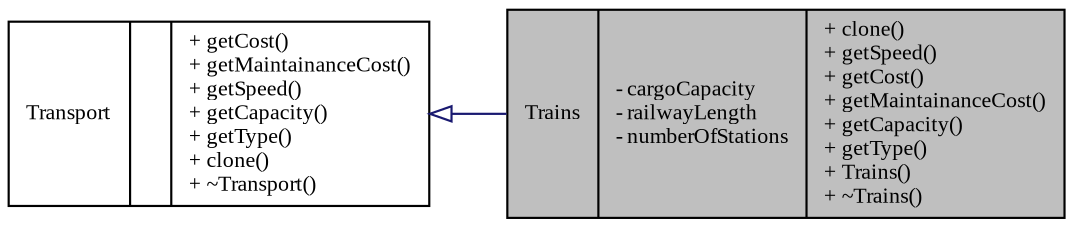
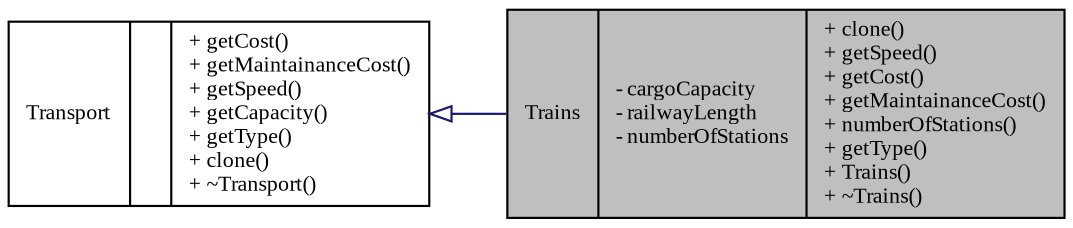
(893, 125) -> (920, 125)
